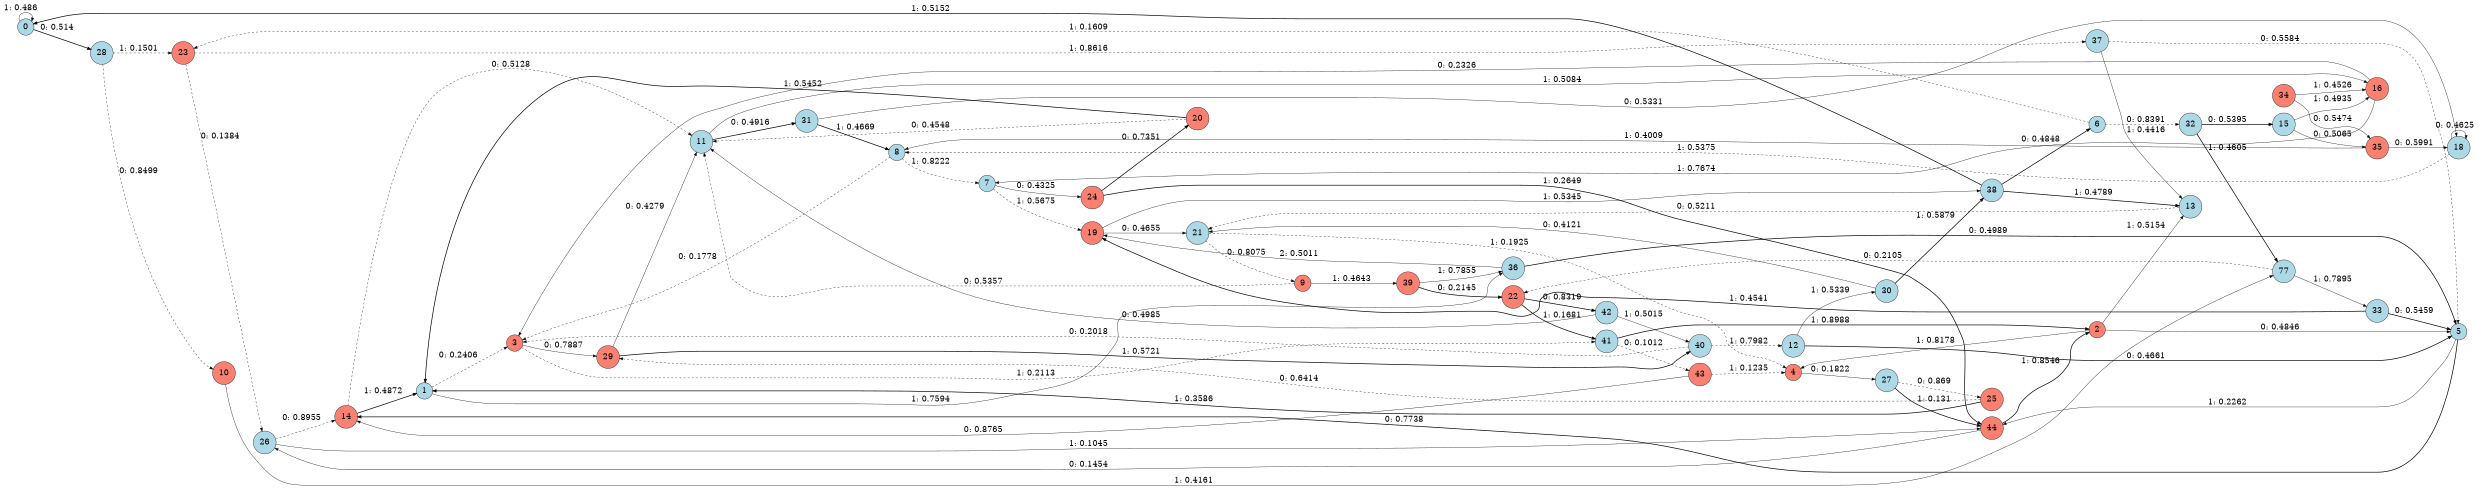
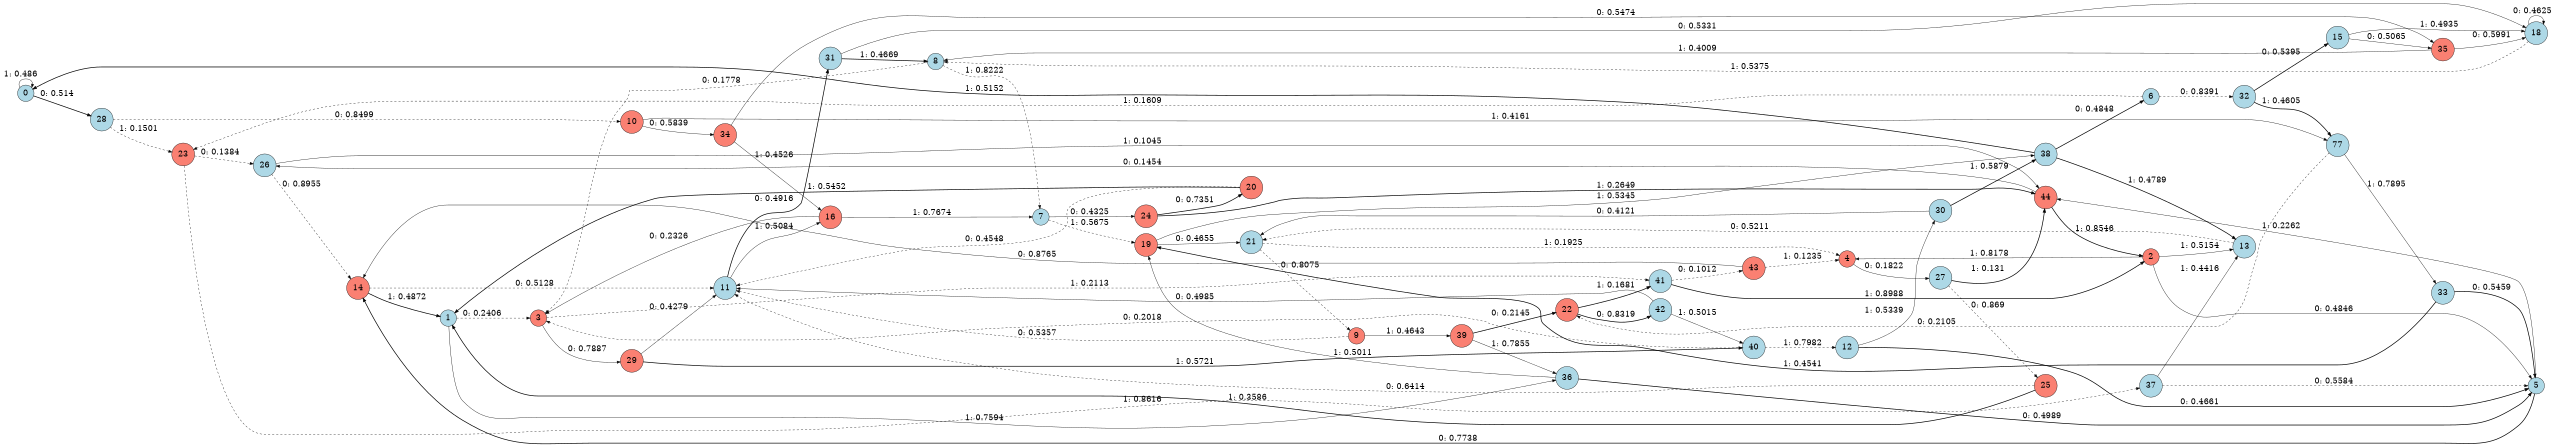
(2331, 110) -> (2435, 30)
none -> (676, 132)
(1303, 254) -> (1357, 353)
(1301, 385) -> (1380, 391)
